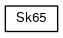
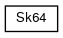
(31, 19) -> (31, 19)
